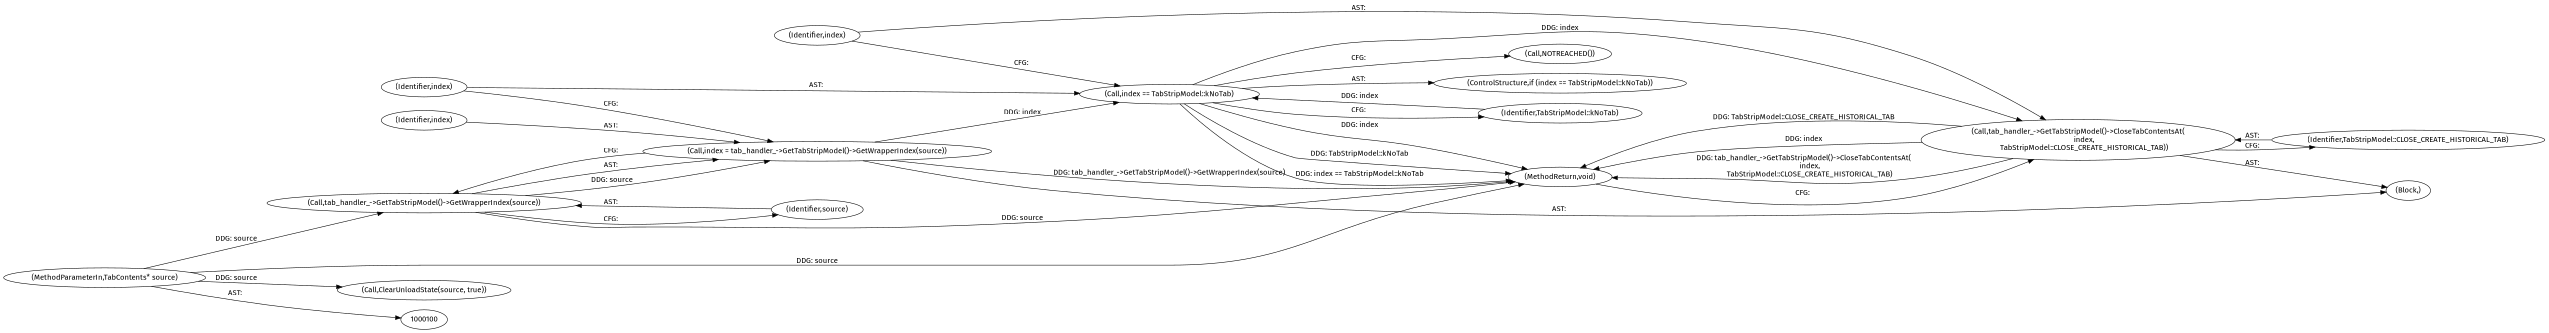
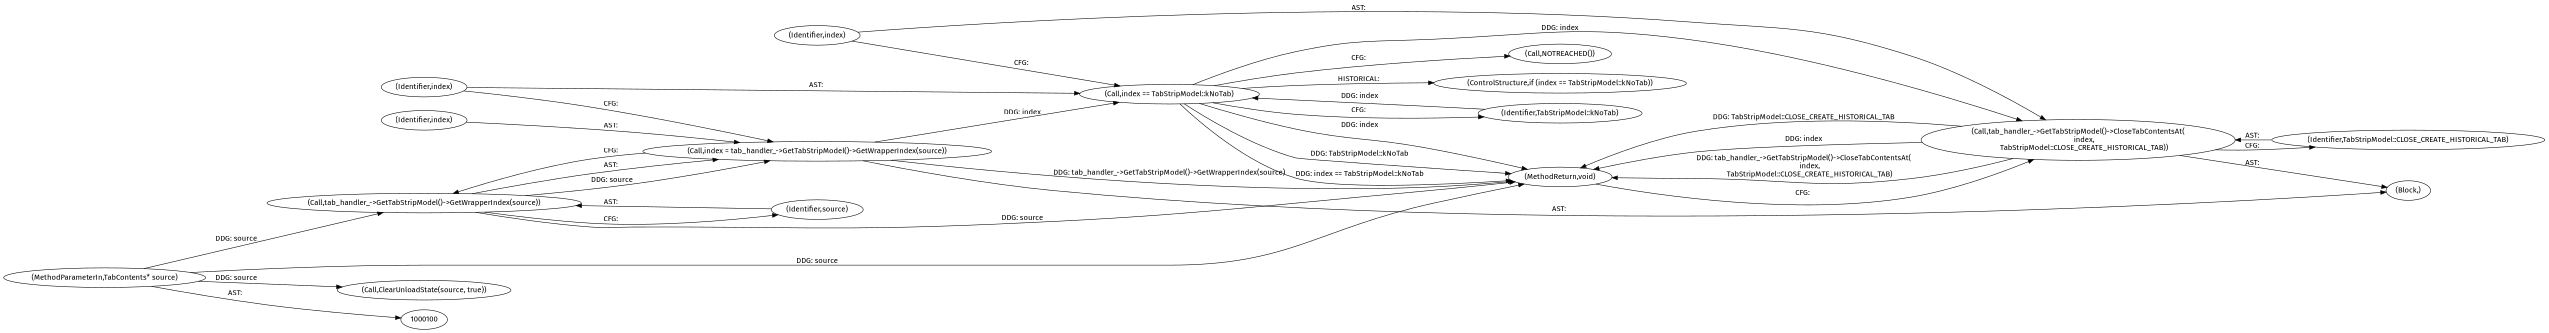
(1360, 79) -> (1360, 79)
